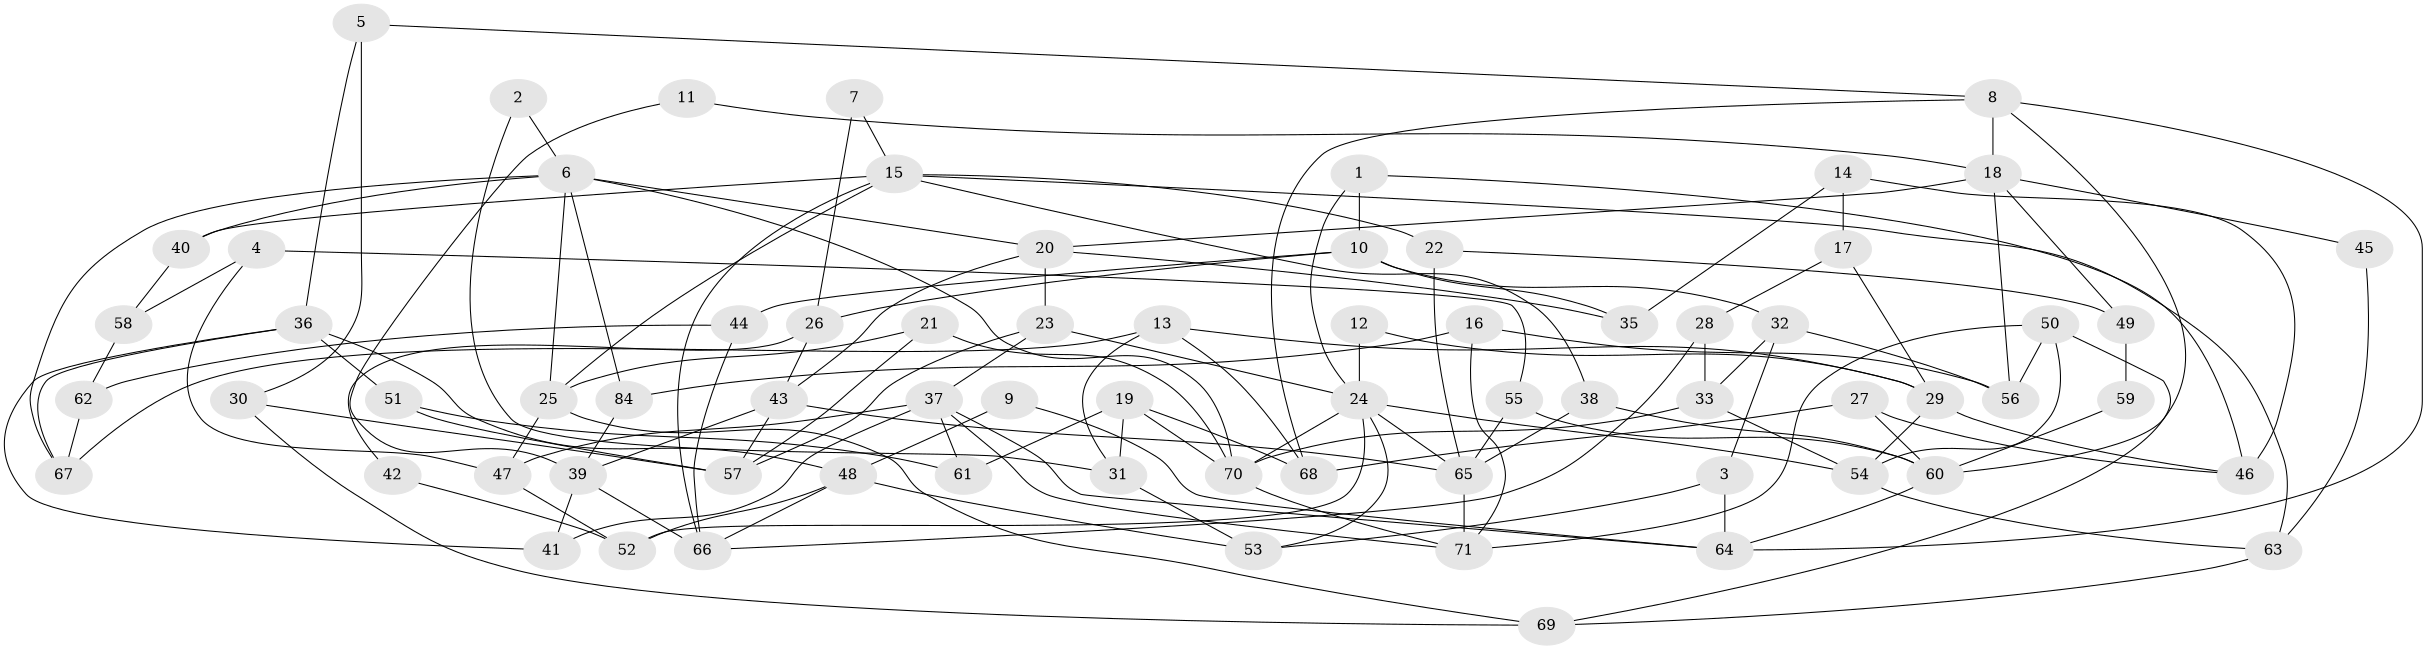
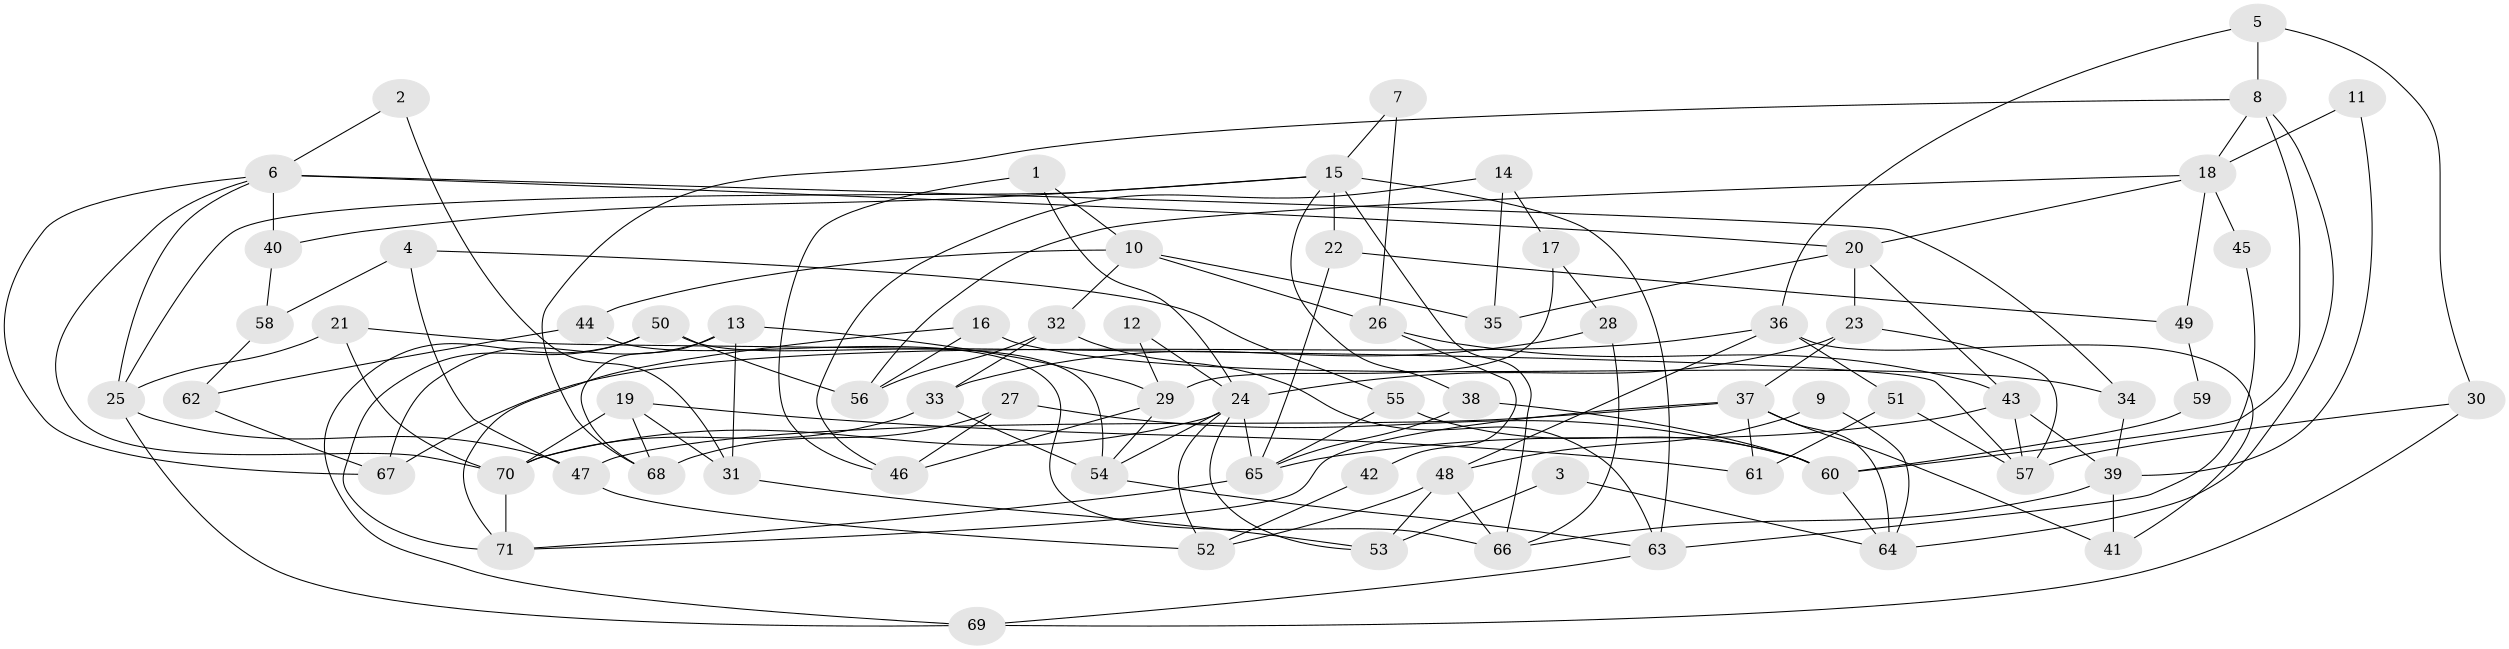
(624, 400) -> (2127, 400)
(1753, 400) -> (1350, 416)
